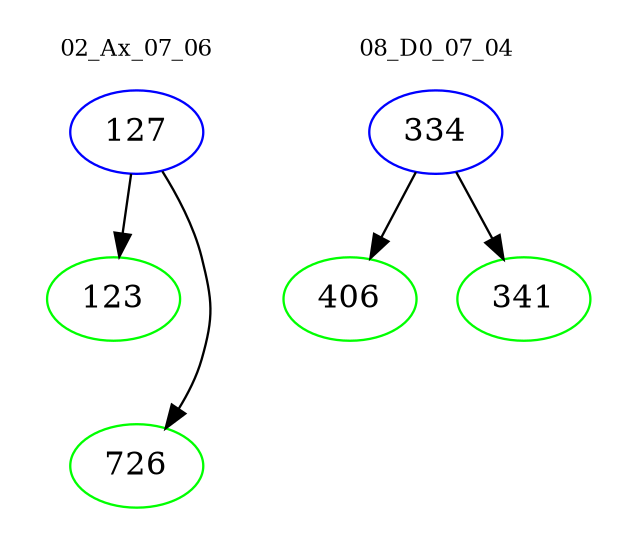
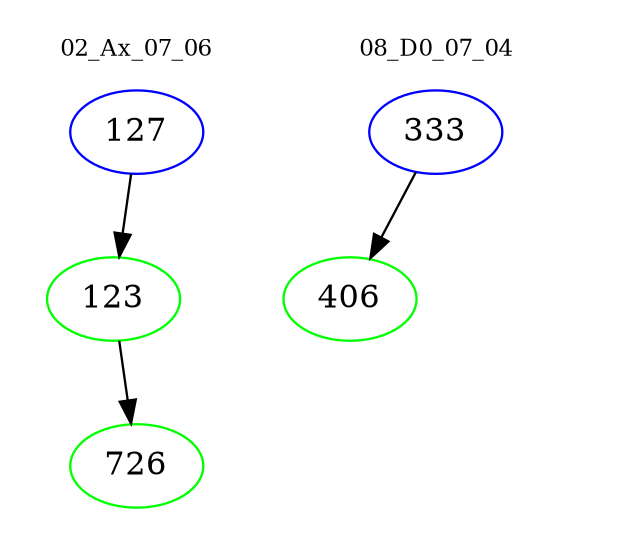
(436, 132) -> (436, 132)
(208, 288) -> (123, 370)
(524, 299) -> none
